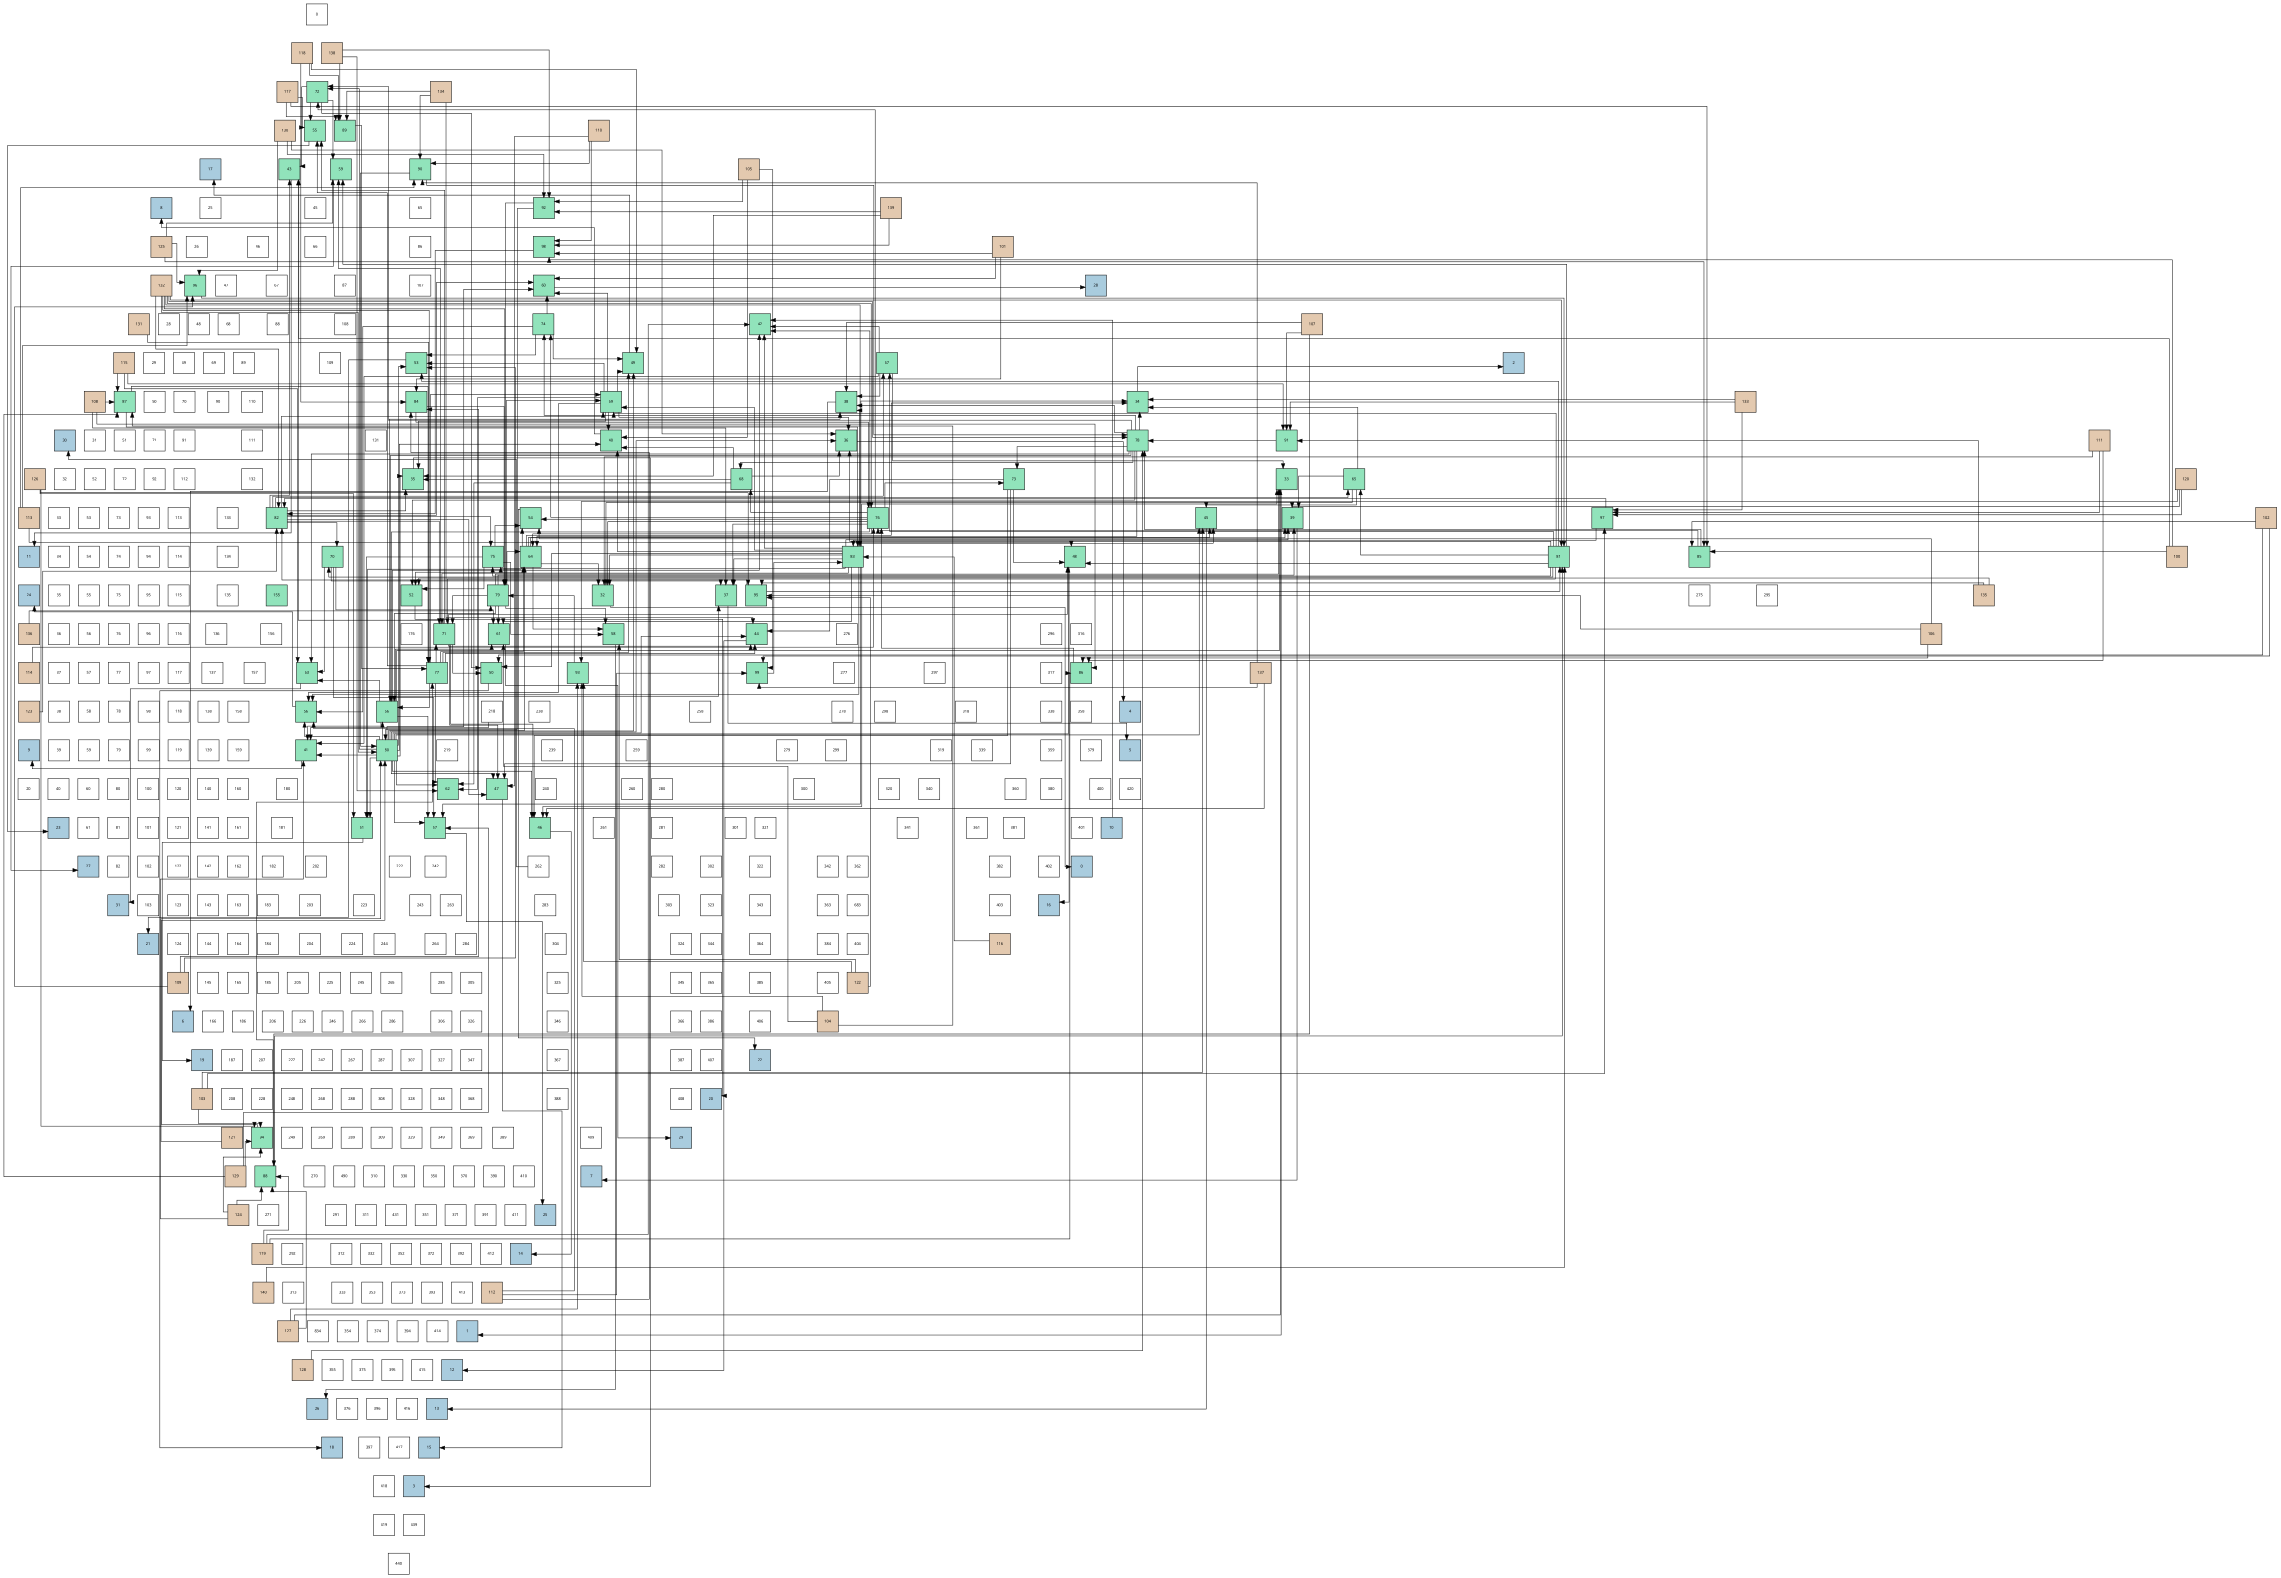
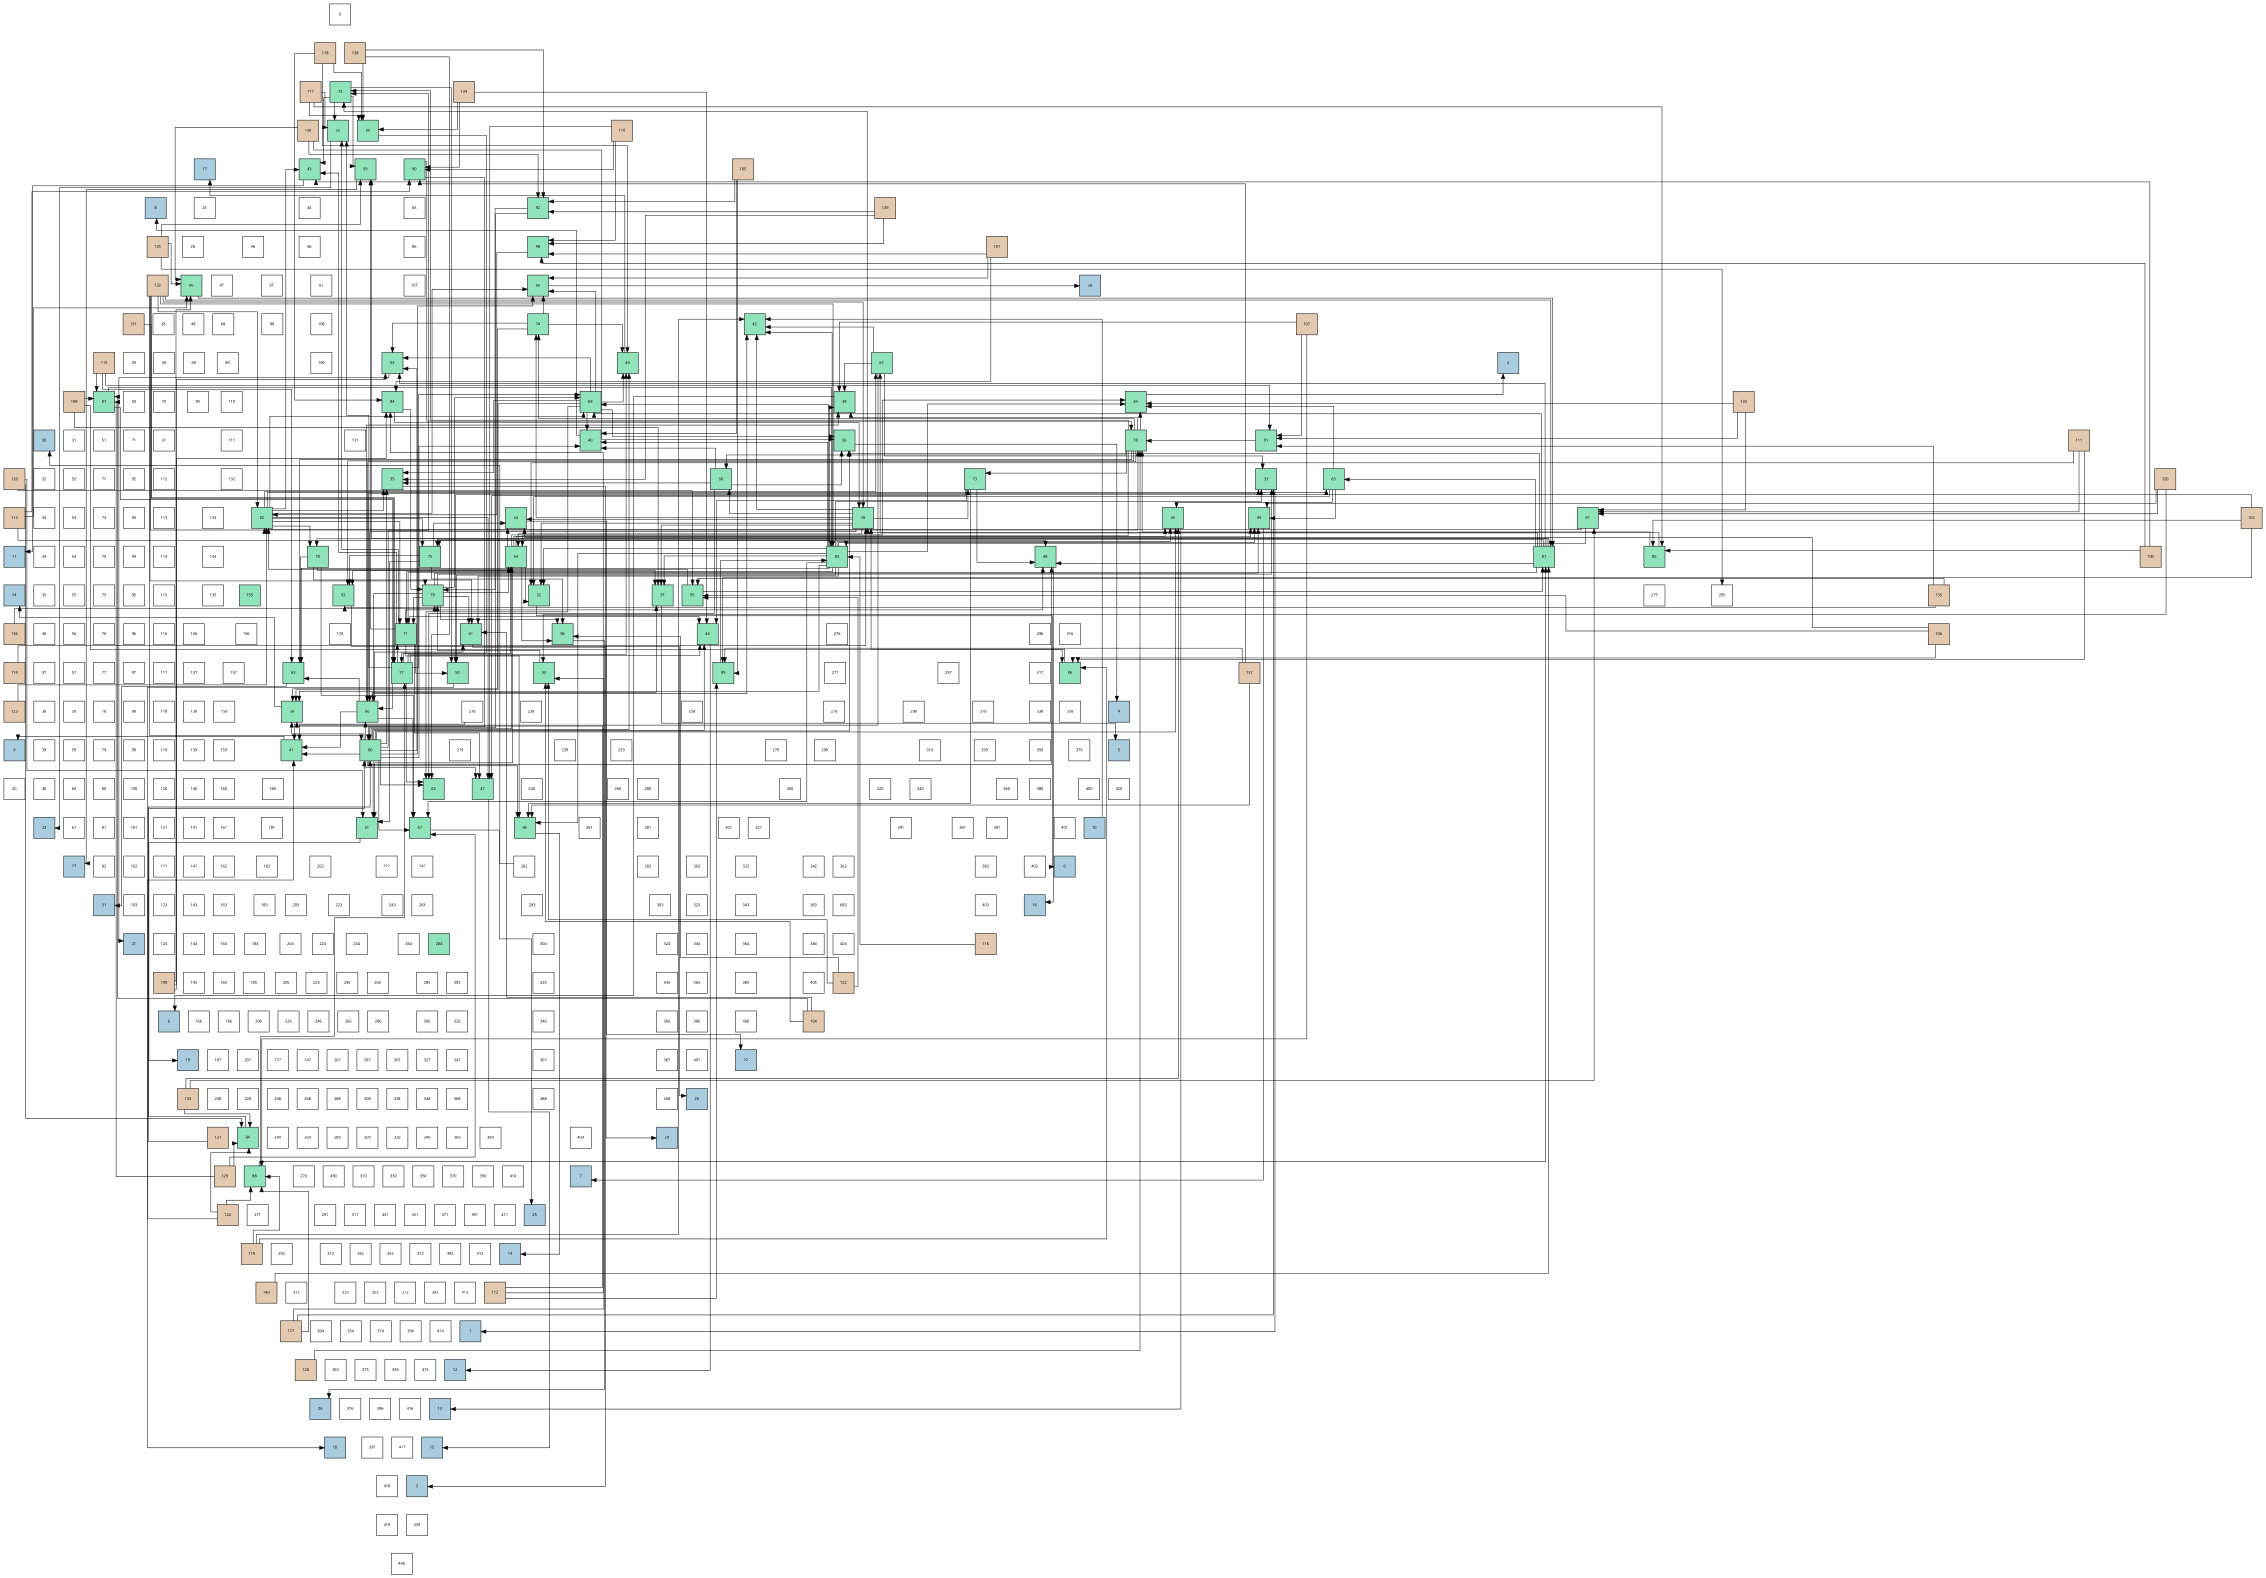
(1072, 262) -> (1091, 269)
none -> (521, 568)
(466, 944) -> (439, 944)
